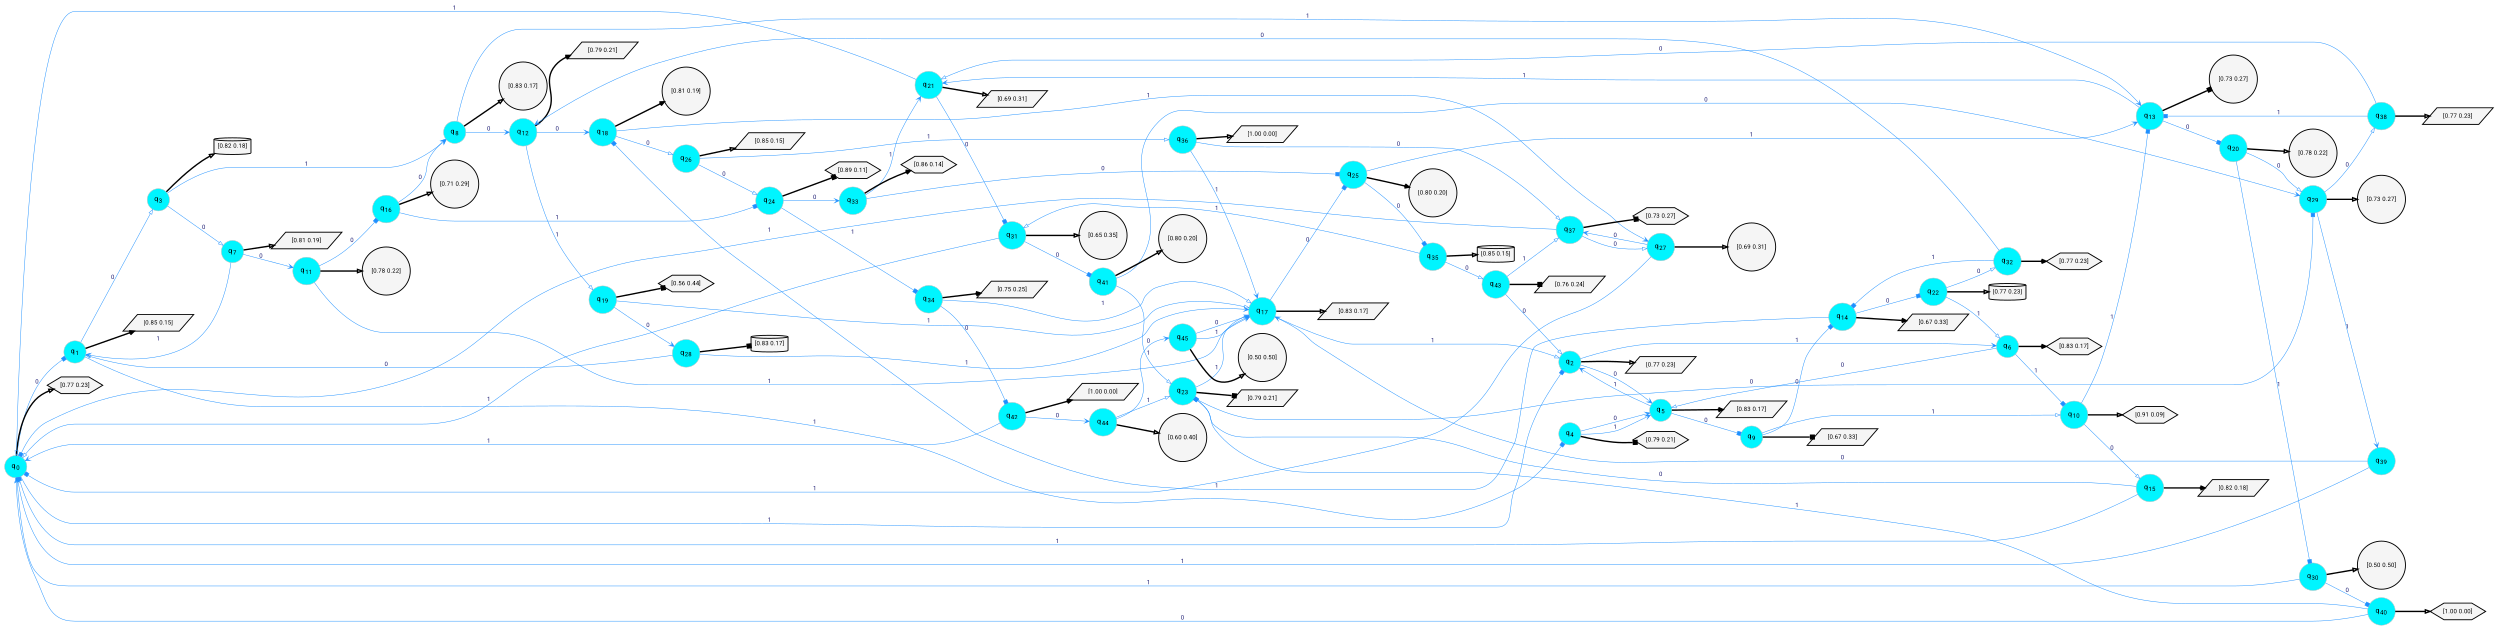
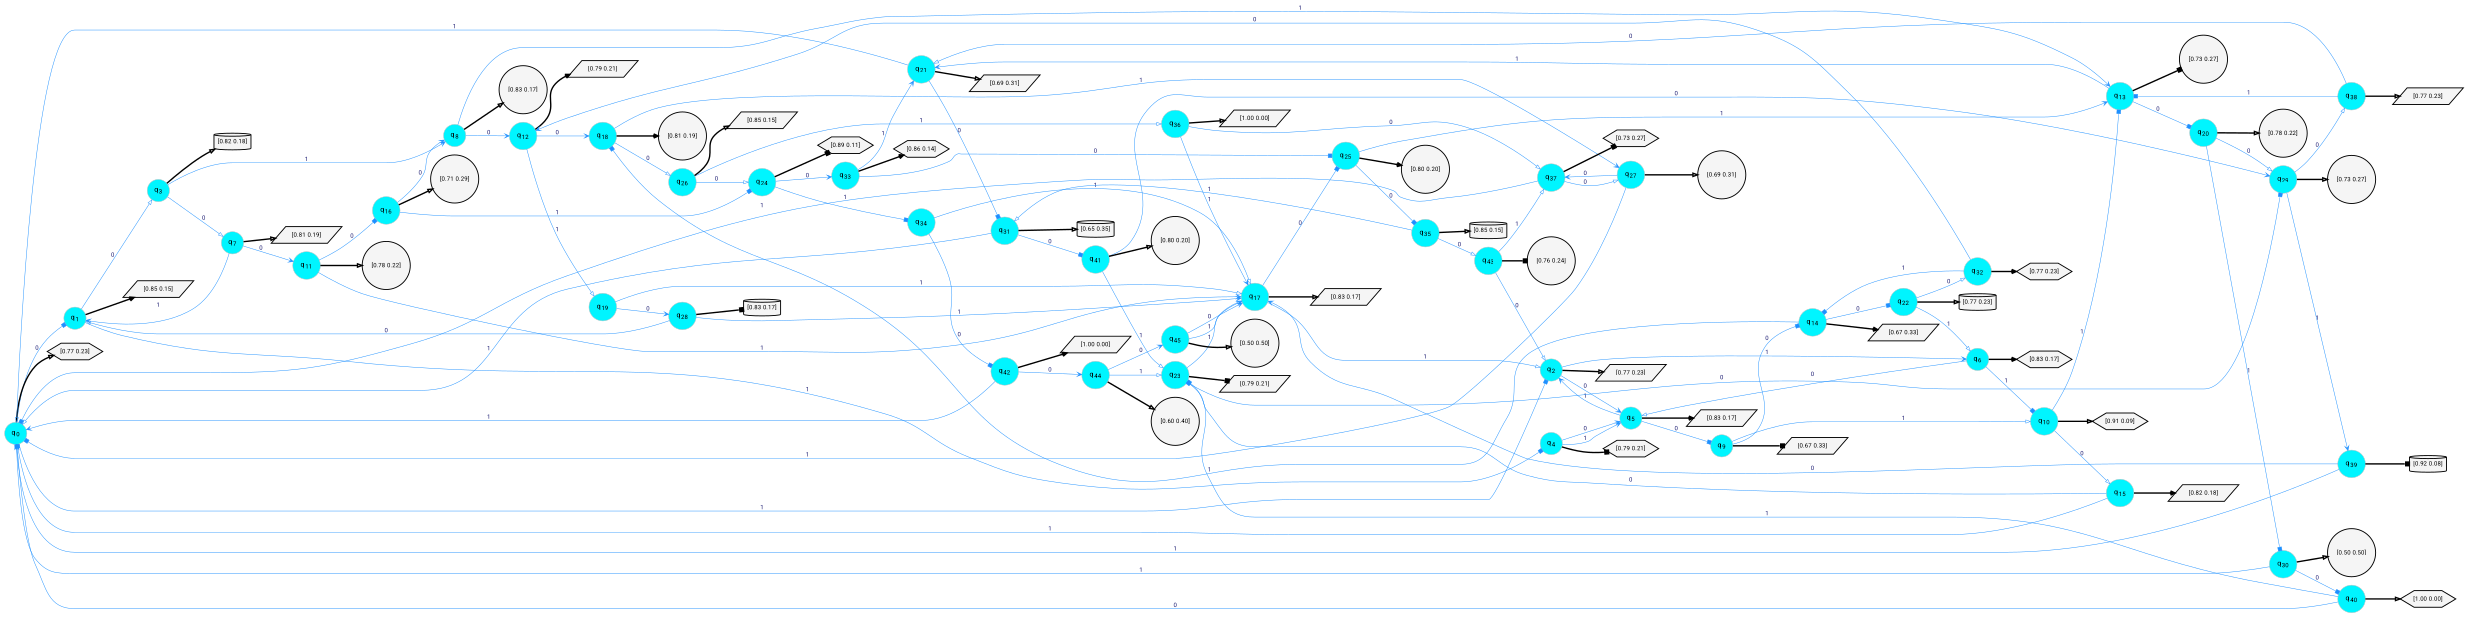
(1103, 235) -> (1096, 229)
(686, 284) -> none
(1570, 284) -> (1551, 261)
(1012, 290) -> none
none -> (2428, 464)
